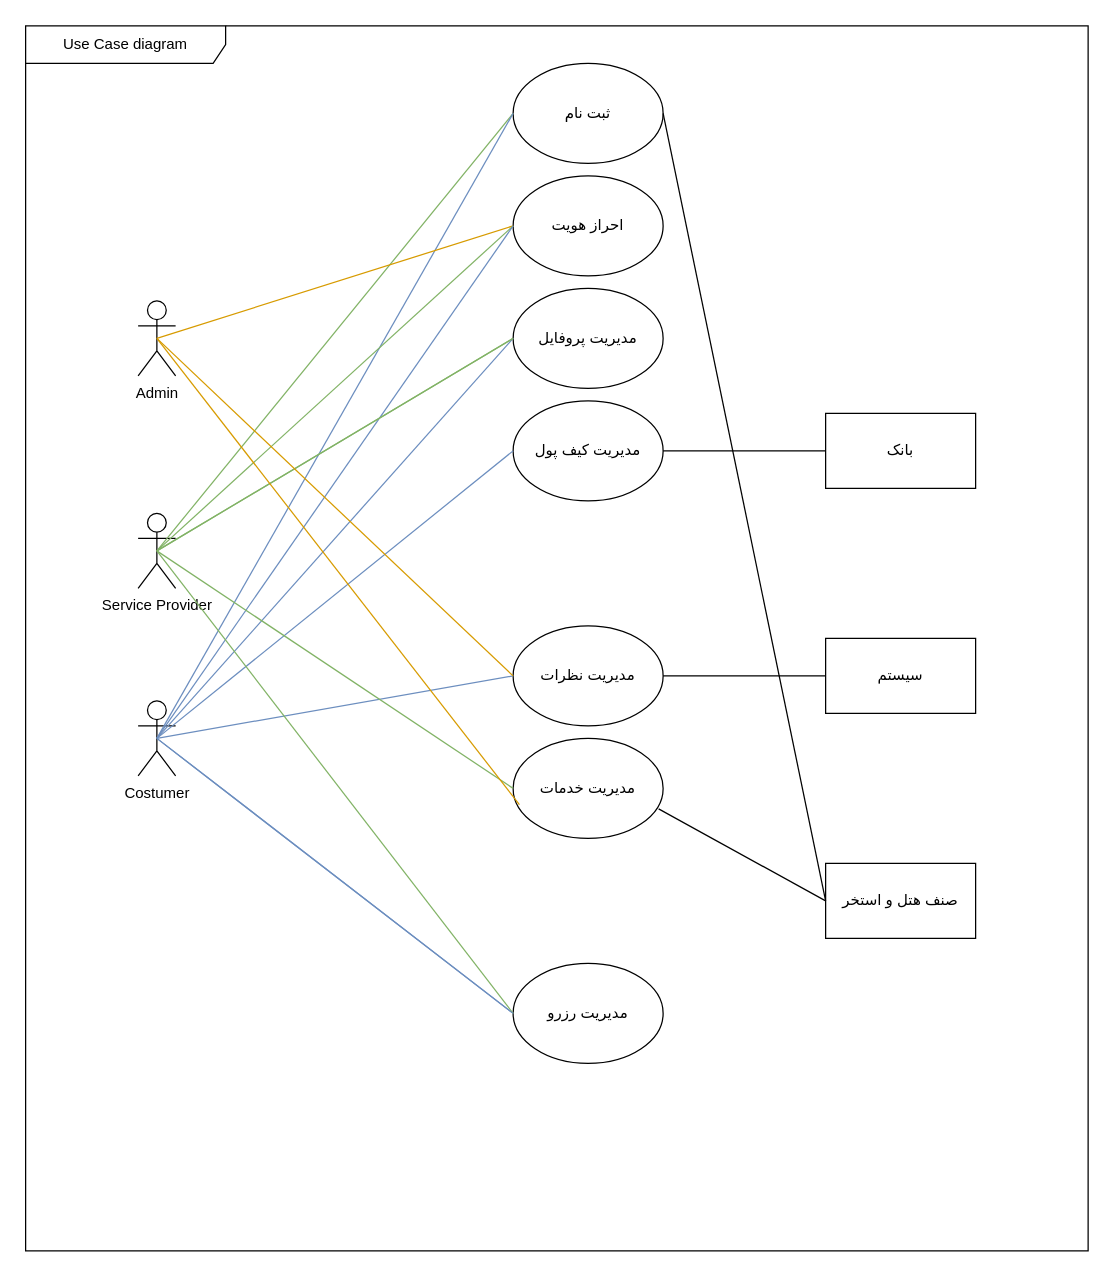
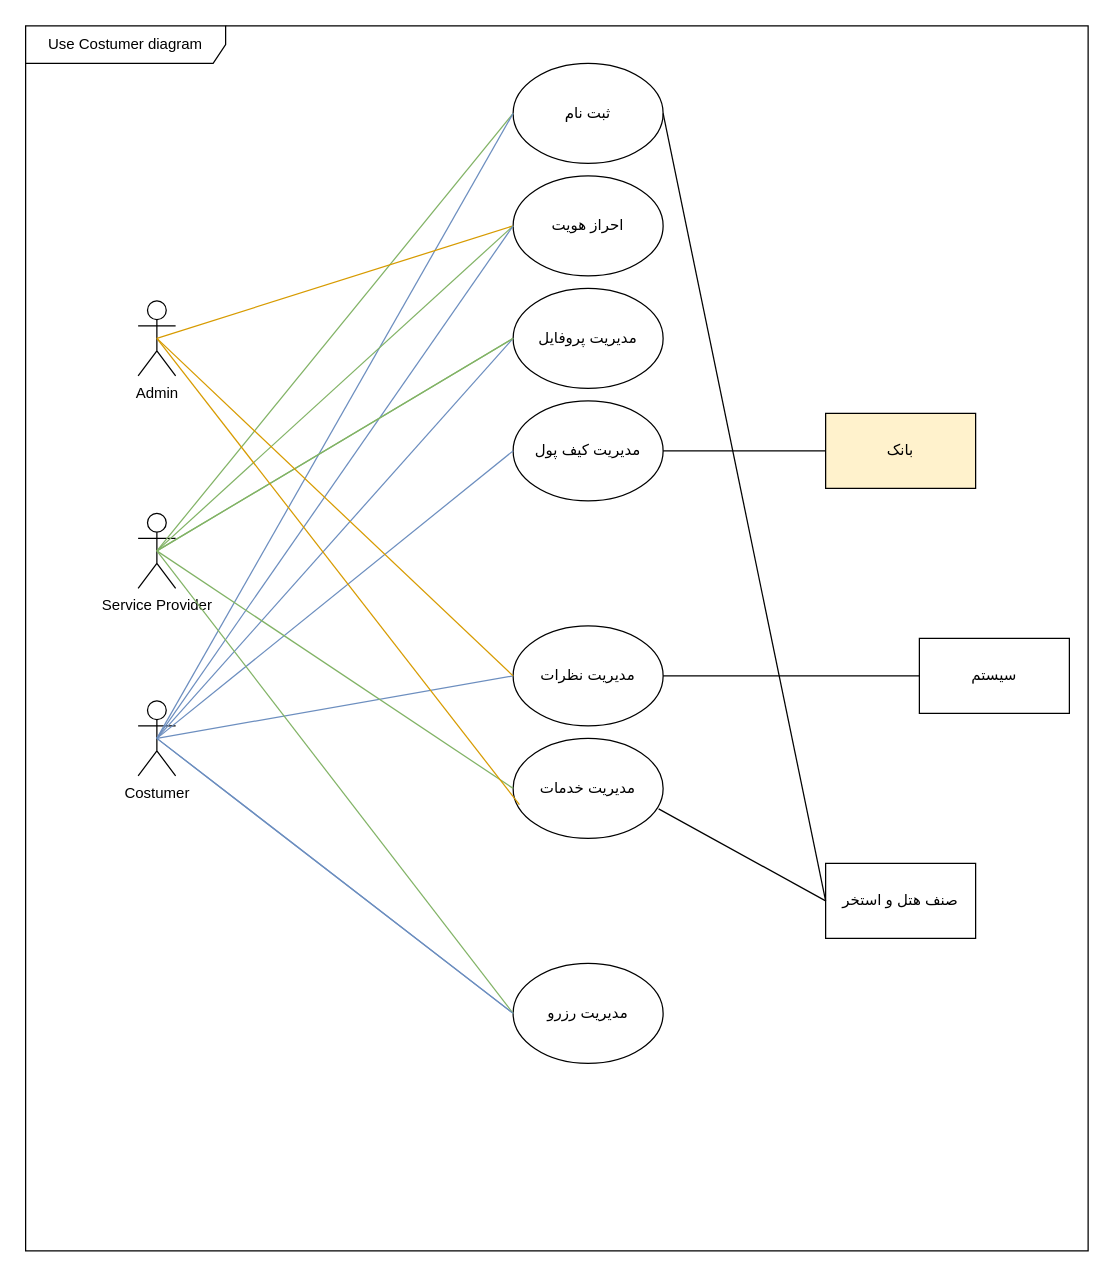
(126, 44) -> (126, 44)
(901, 451) -> (901, 451)
(901, 676) -> (994, 676)
